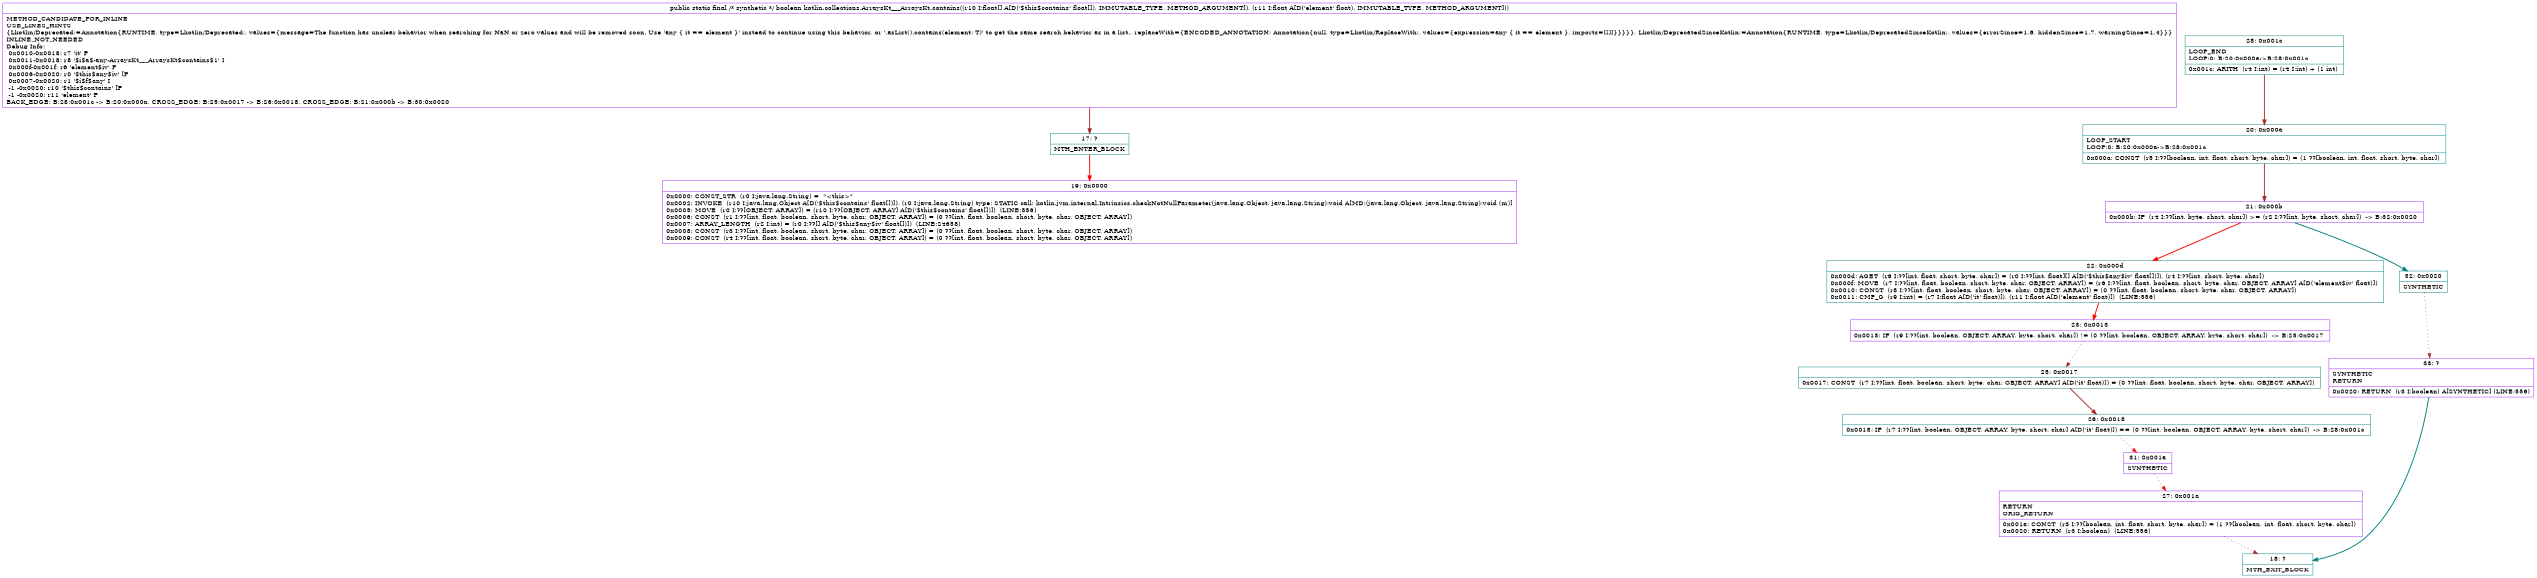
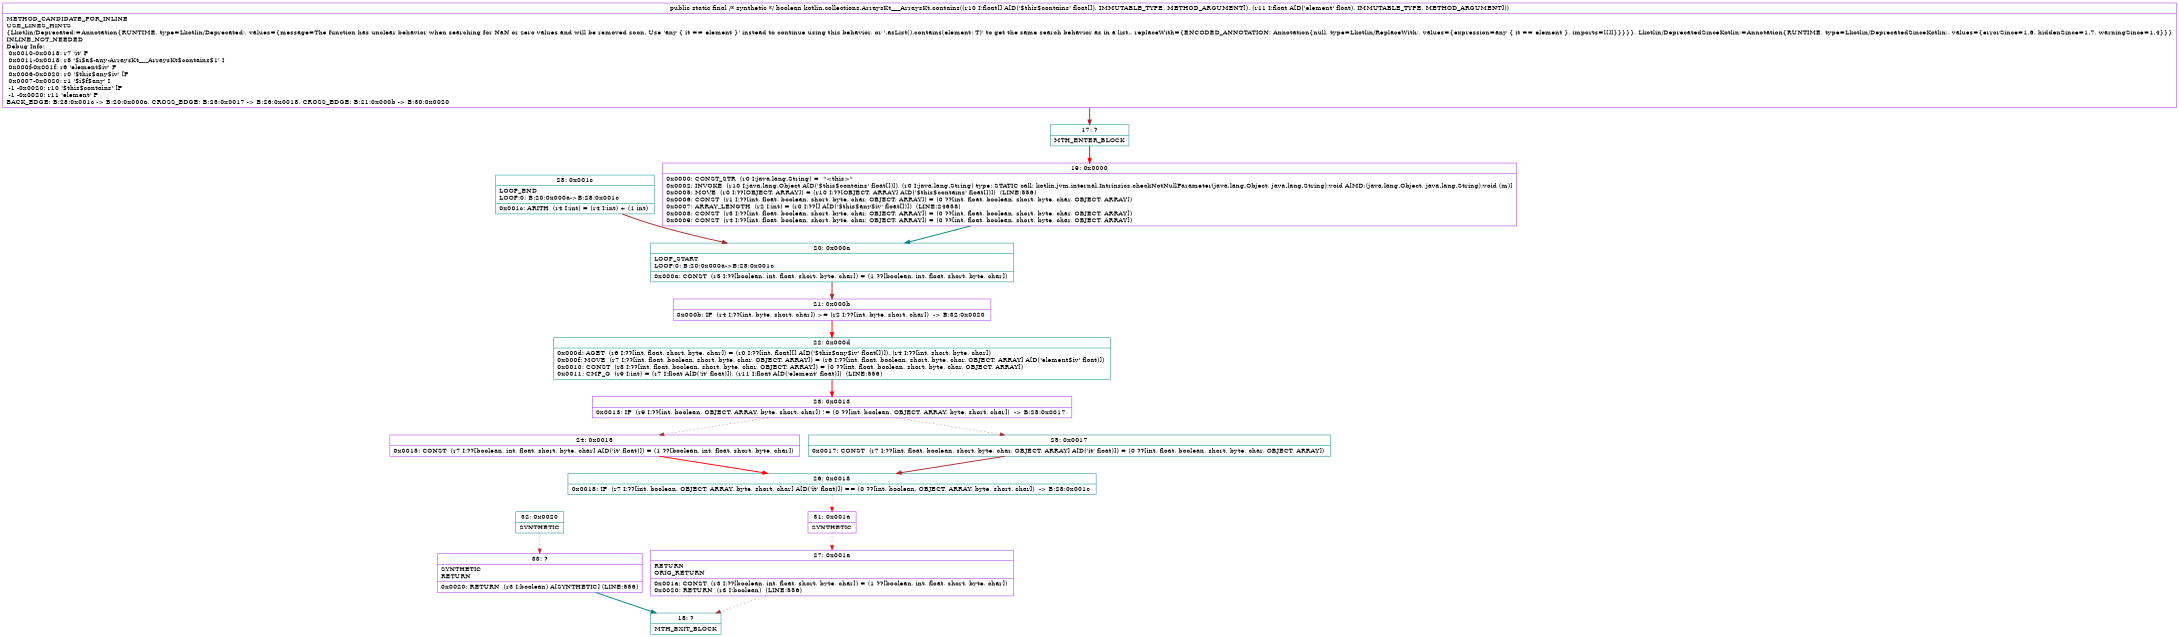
none -> (940, 234)
(2350, 244) -> none
none -> (595, 446)
